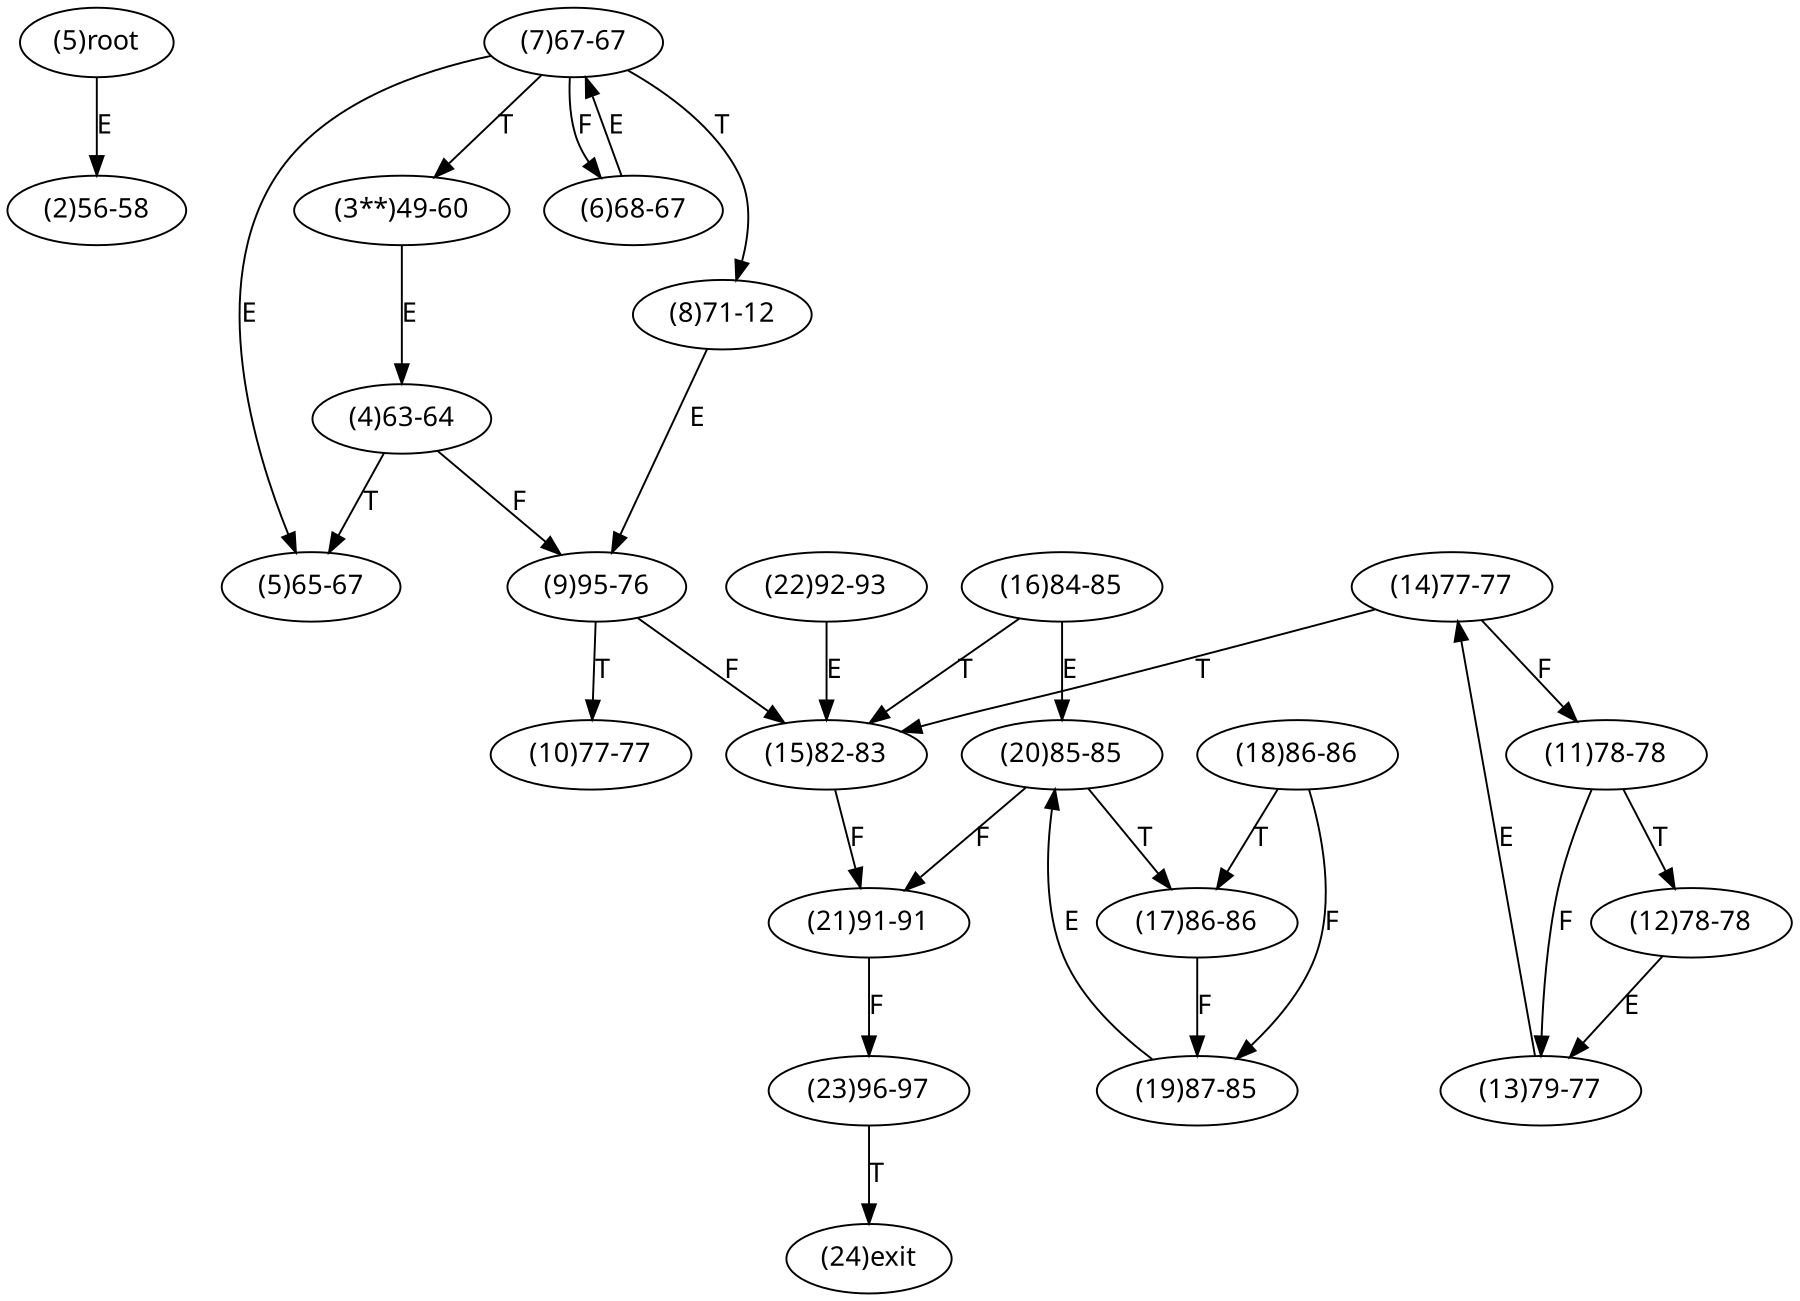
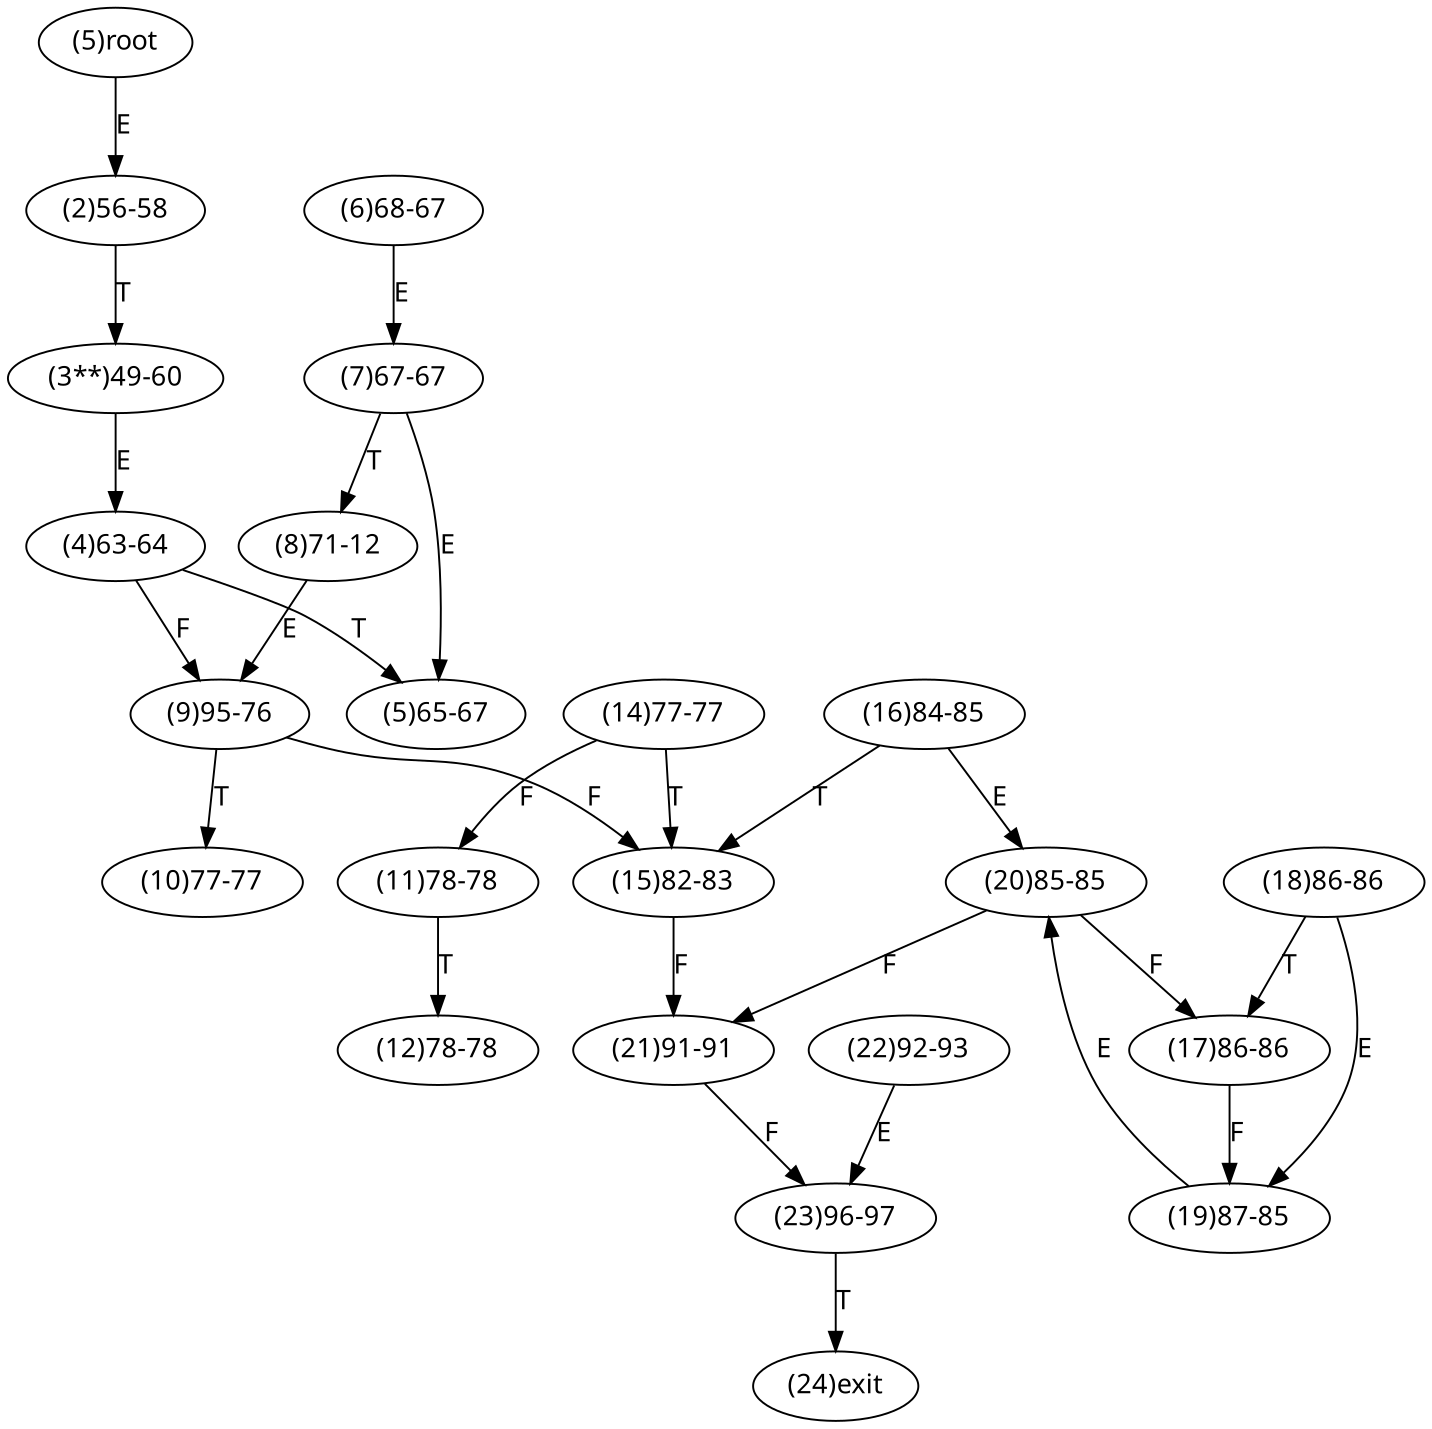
(495, 119) -> (116, 285)
(572, 122) -> none
(827, 661) -> (876, 1126)
(1145, 839) -> (1156, 966)
(1332, 923) -> (1365, 1050)
(1541, 1091) -> none
